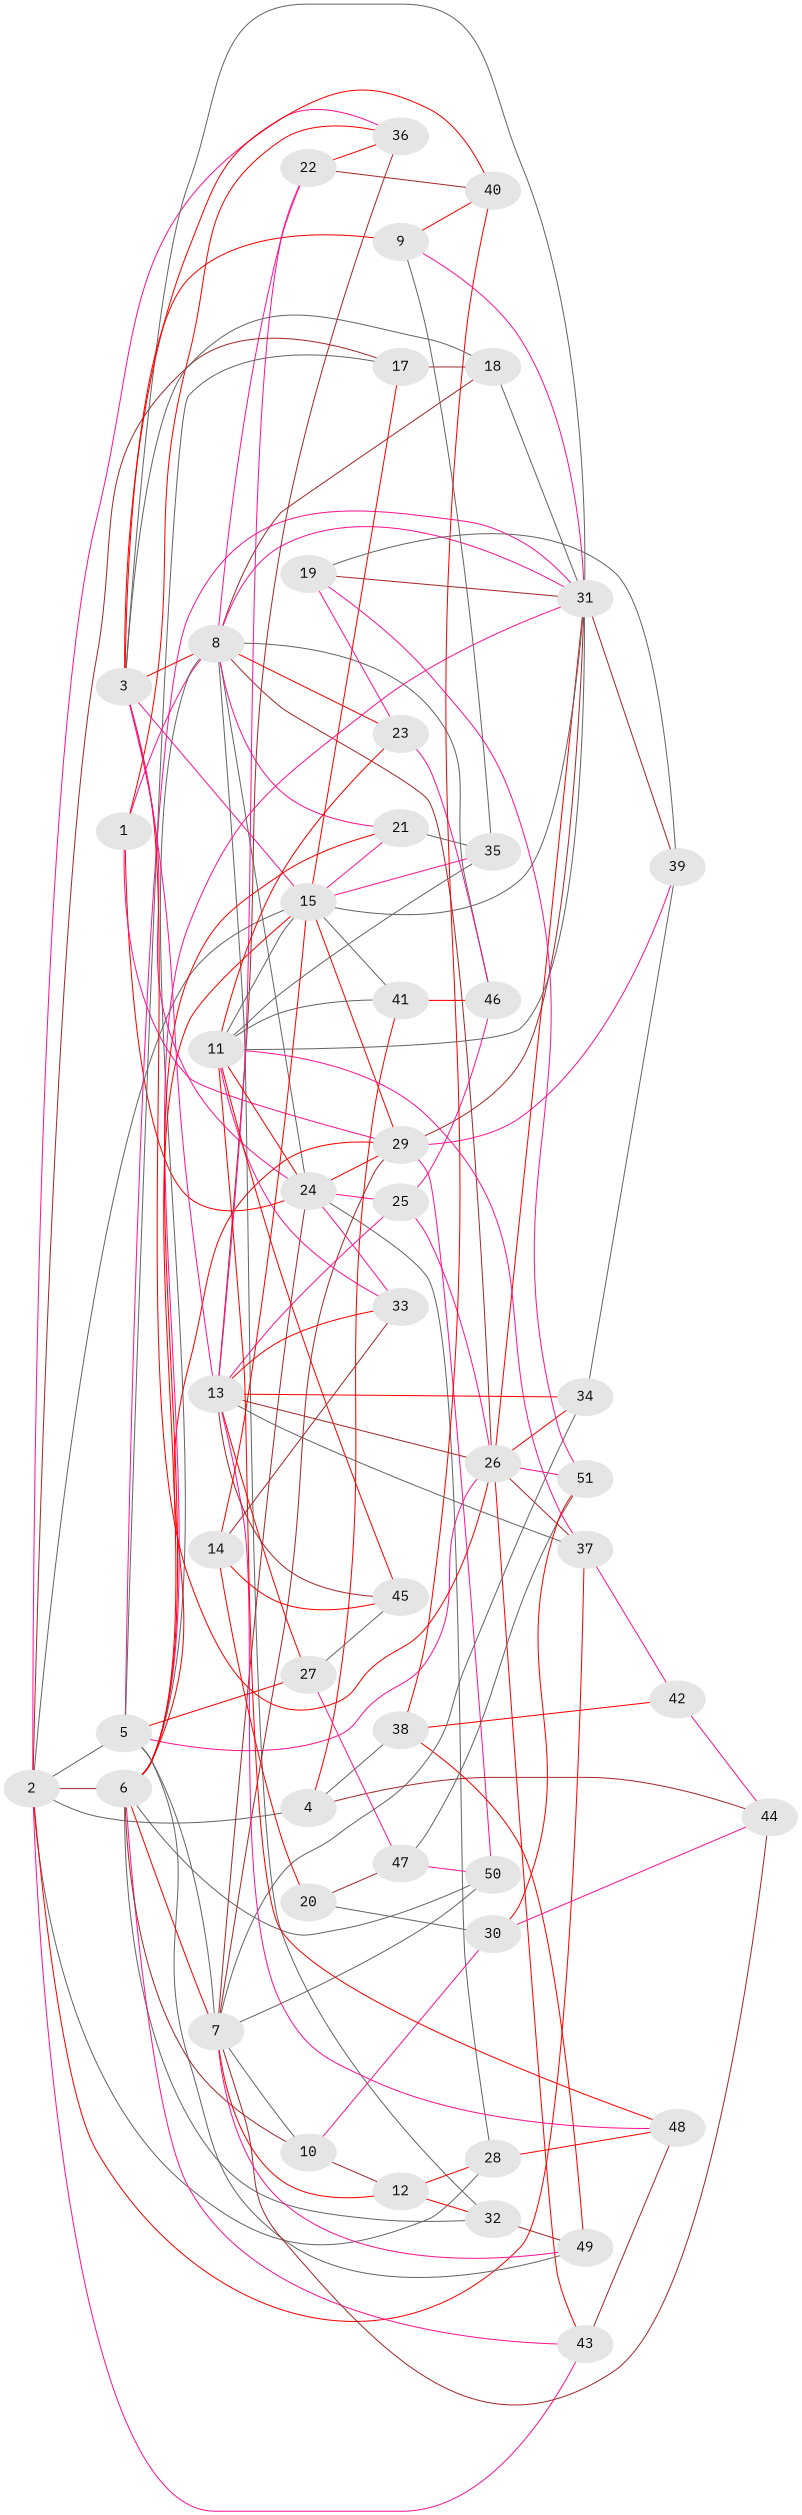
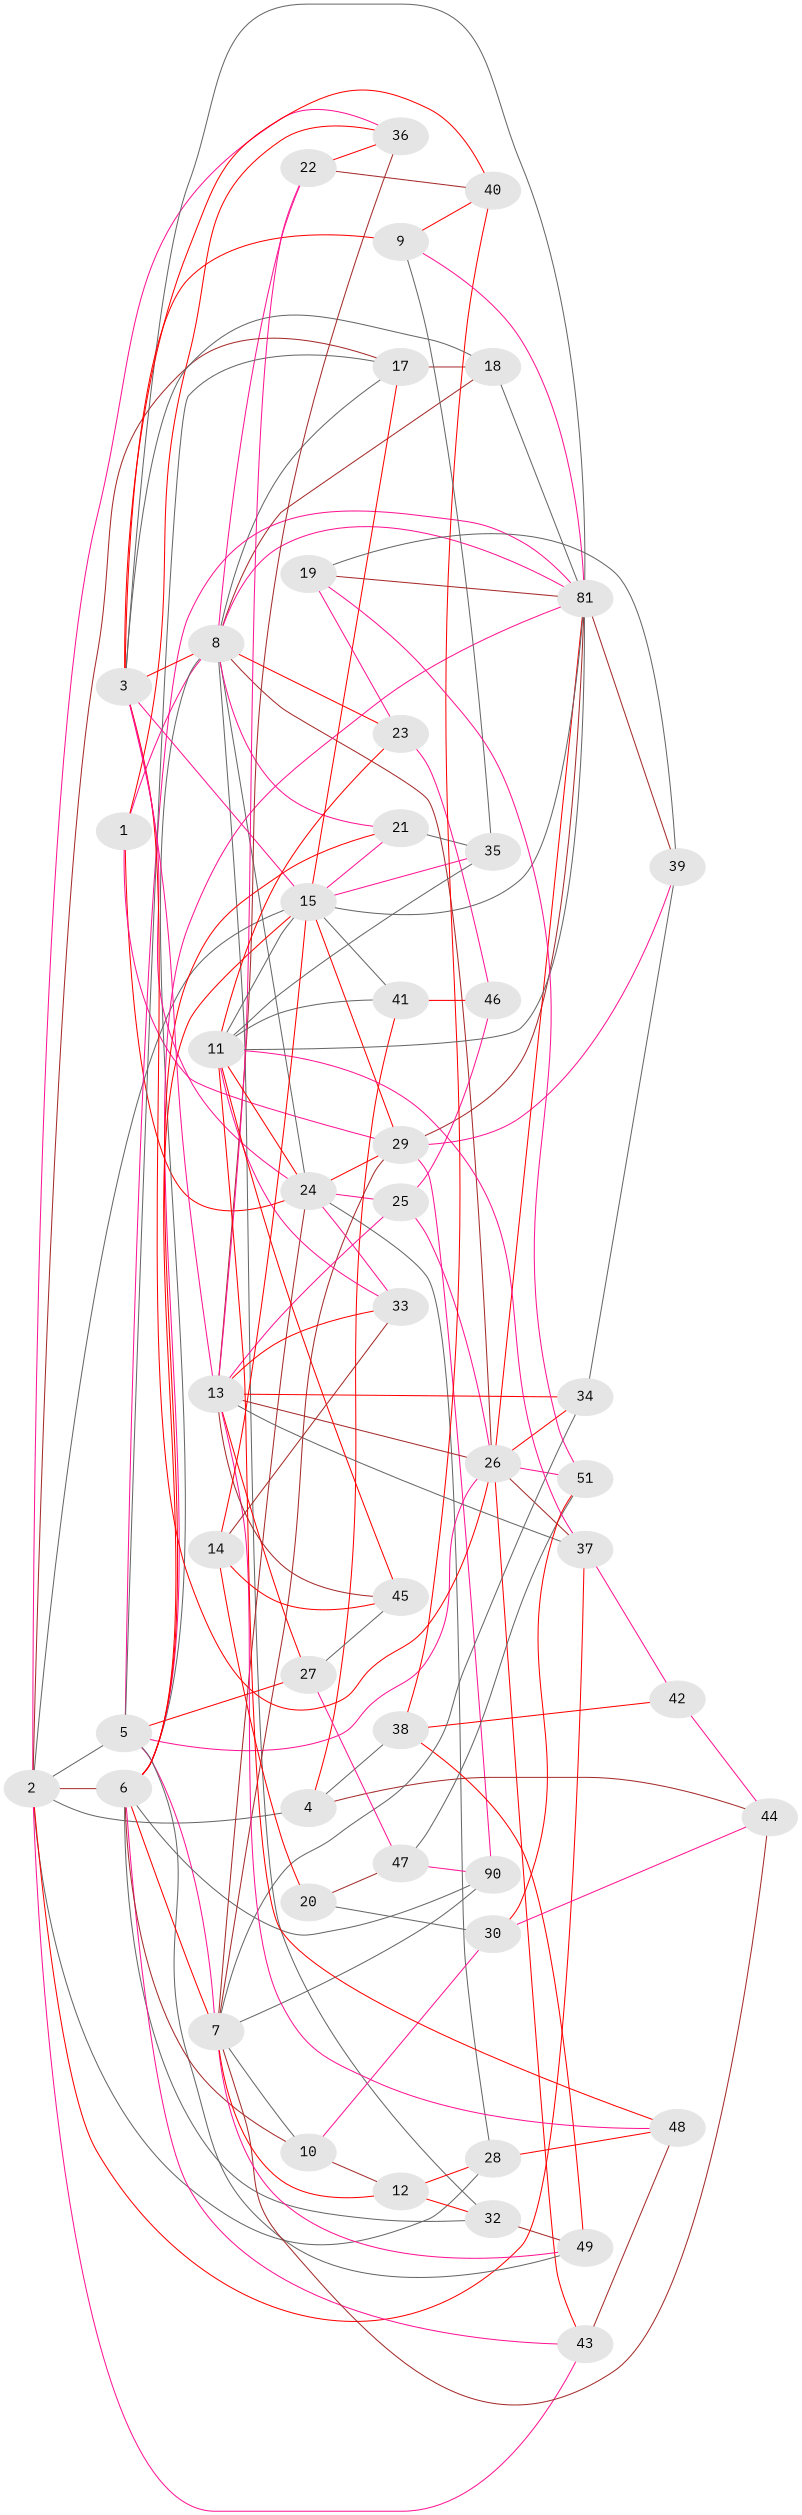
(585, 599) -> (585, 599)
(456, 754) -> (274, 485)
(191, 1356) -> none
(493, 1875) -> (493, 1875)
(195, 1882) -> (195, 1882)
